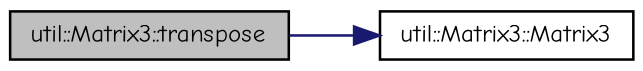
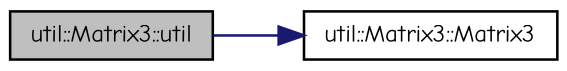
(149, 35) -> (111, 35)
